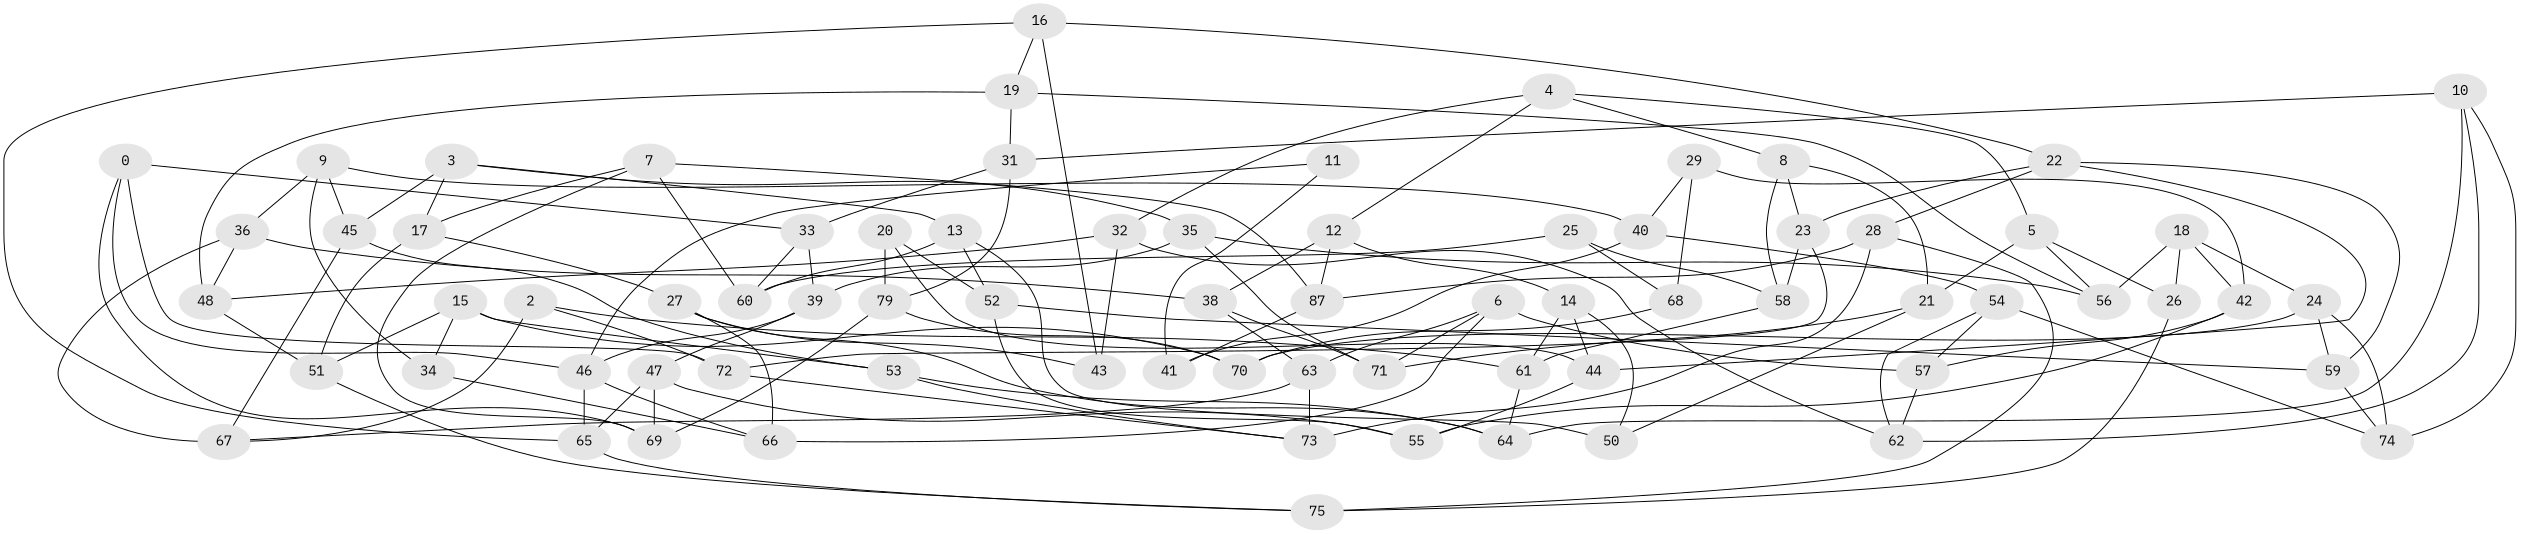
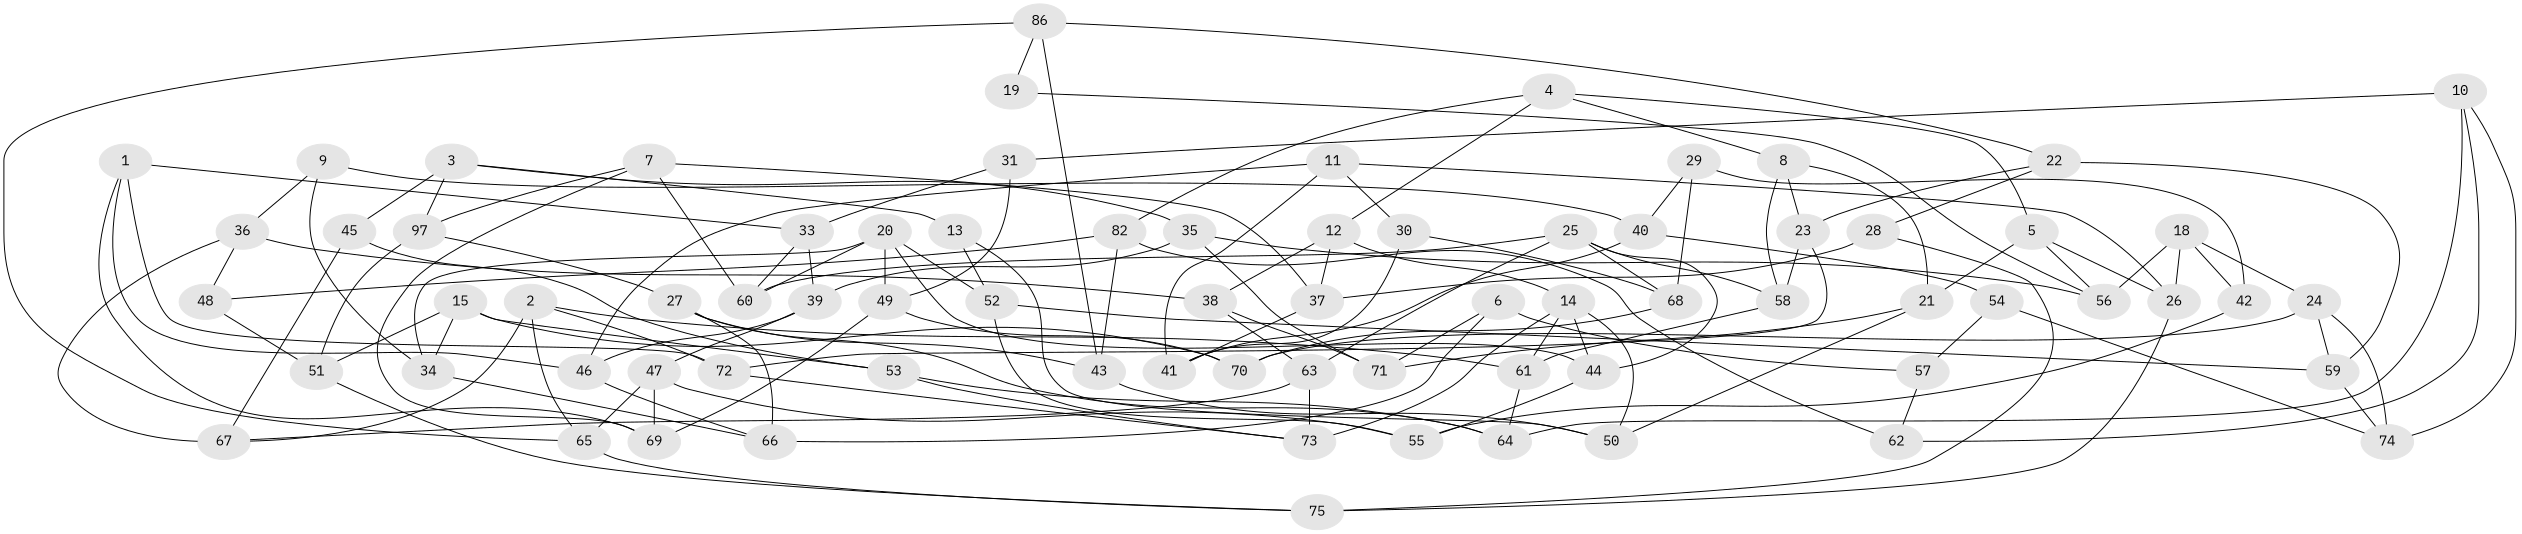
(1040, 21) -> (1040, 21)
(544, 103) -> none
(1011, 127) -> none
(126, 162) -> (126, 162)
none -> (1753, 187)
(336, 196) -> none
(420, 232) -> (420, 232)
(1120, 232) -> (1120, 232)
none -> (1404, 232)
none -> (607, 259)
(850, 267) -> (837, 256)
(885, 302) -> (885, 302)
(1317, 302) -> (1317, 302)
(2274, 327) -> (1714, 290)
(1403, 336) -> (1399, 319)
(2087, 343) -> none
(1907, 345) -> none
(1644, 386) -> (1449, 388)
(584, 410) -> (544, 376)
none -> (1423, 414)
